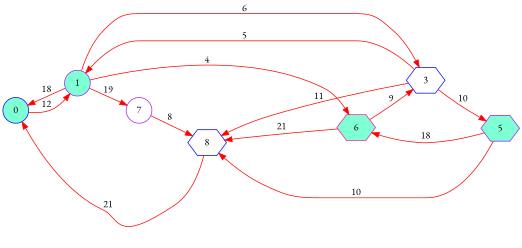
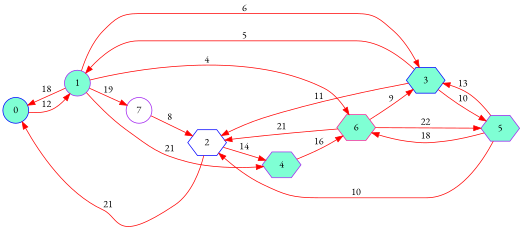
(426, 80) -> (426, 80)
none -> (473, 97)
none -> (425, 128)
(207, 143) -> (207, 143)
none -> (282, 165)
